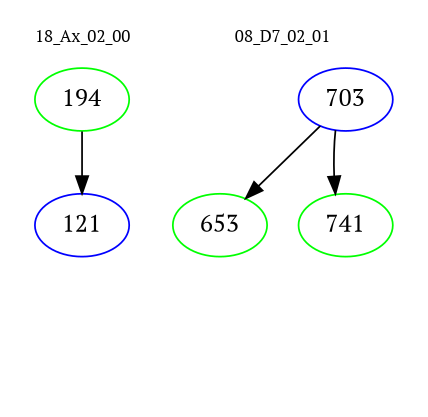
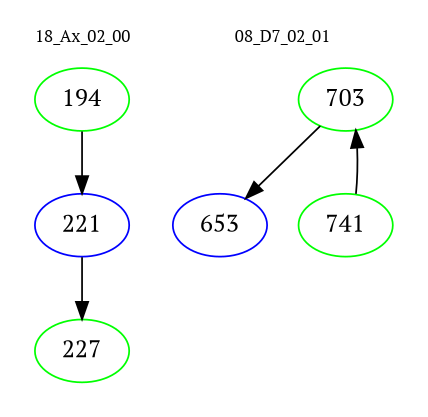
(346, 100) -> (346, 100)
(334, 153) -> (357, 171)
(82, 225) -> (82, 225)
(220, 225) -> (220, 225)
none -> (82, 351)
